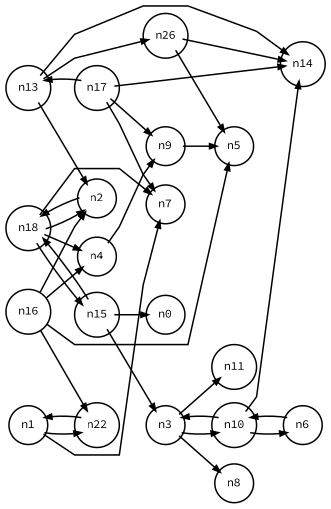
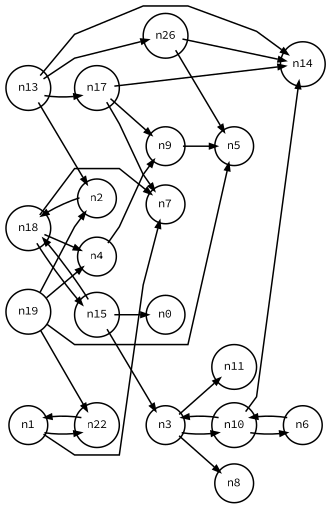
(67, 79) -> (59, 97)
(62, 222) -> none
(28, 312) -> (28, 312)
